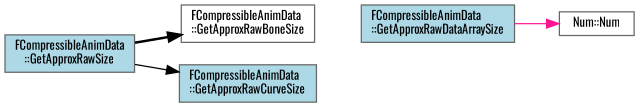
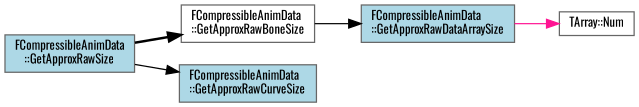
none -> (332, 24)
(597, 24) -> (597, 24)
